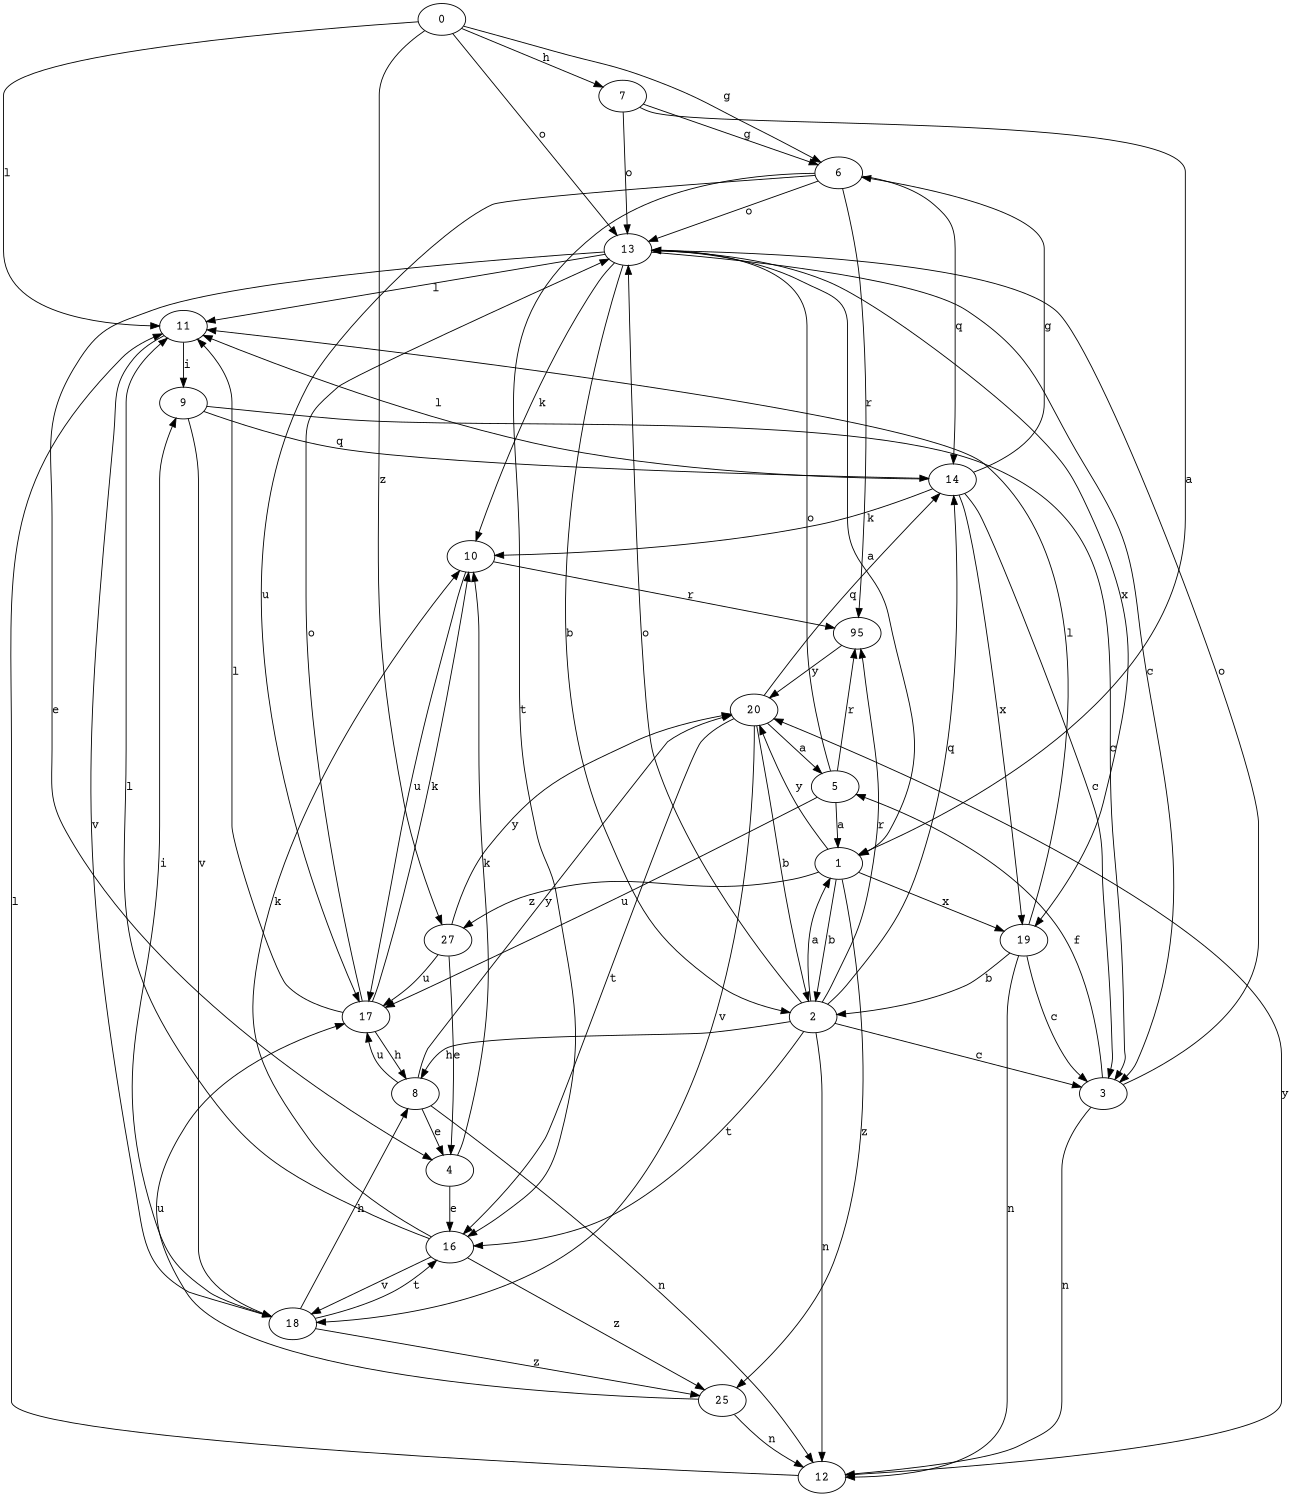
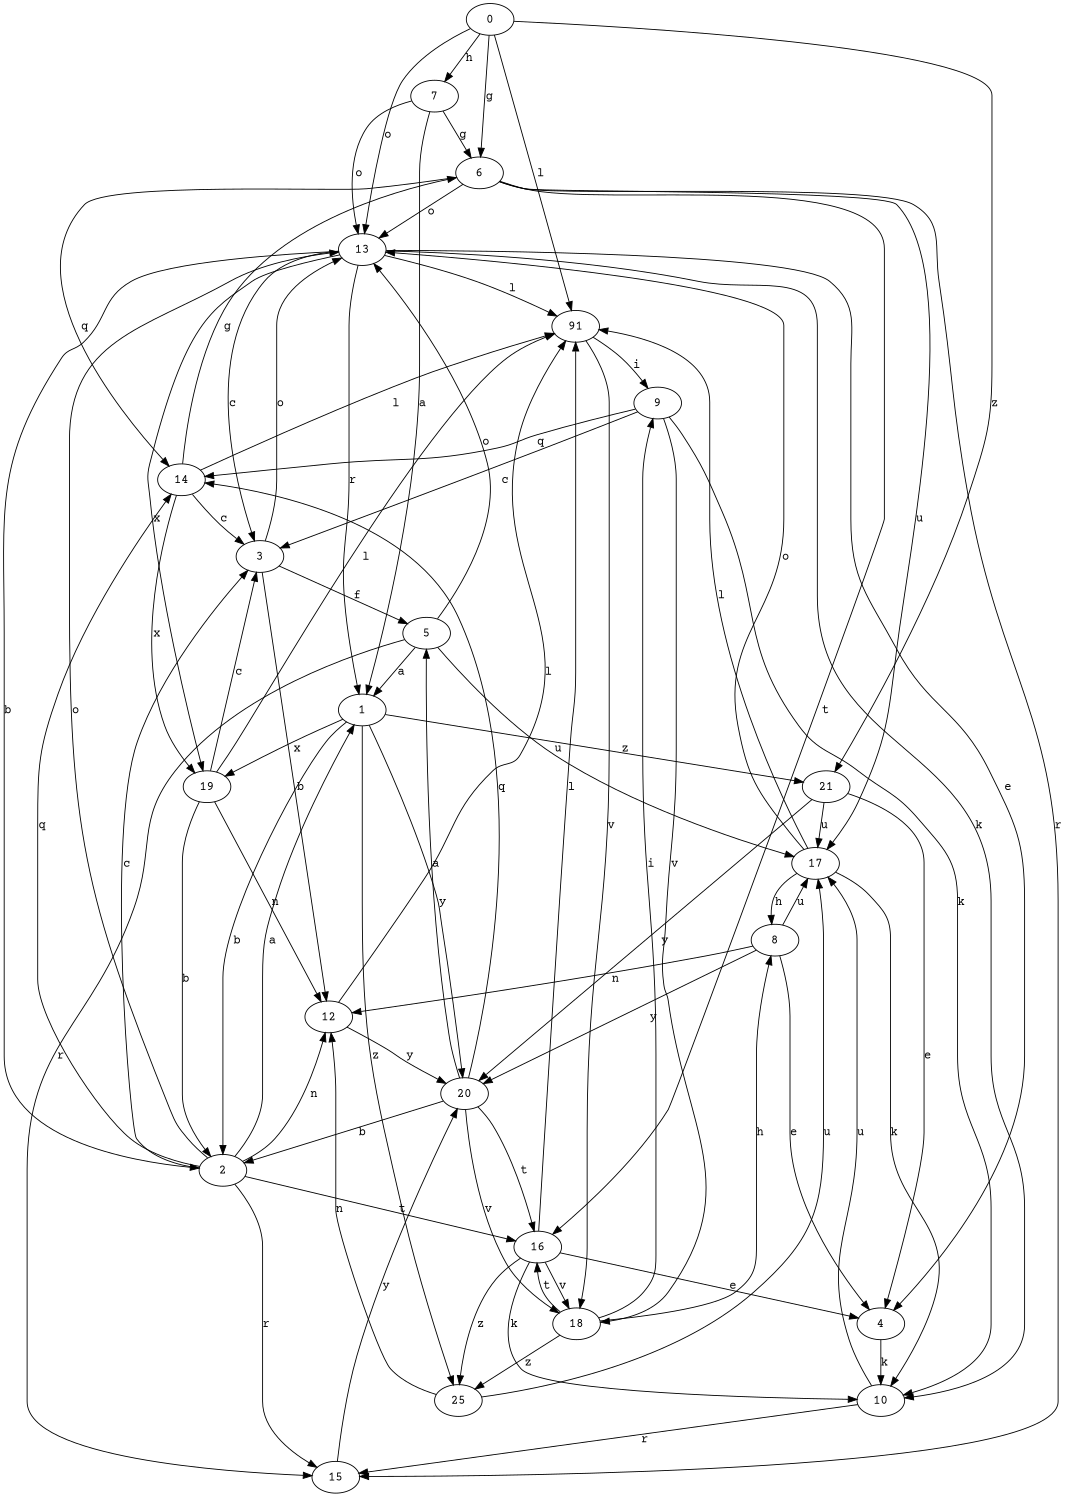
(183, 326) -> (576, 326)
(721, 540) -> (956, 879)
(871, 557) -> (353, 480)
(857, 633) -> (336, 1477)
(448, 940) -> (826, 787)
(603, 1036) -> none
(450, 1204) -> (705, 1284)
(1066, 1285) -> (301, 787)
